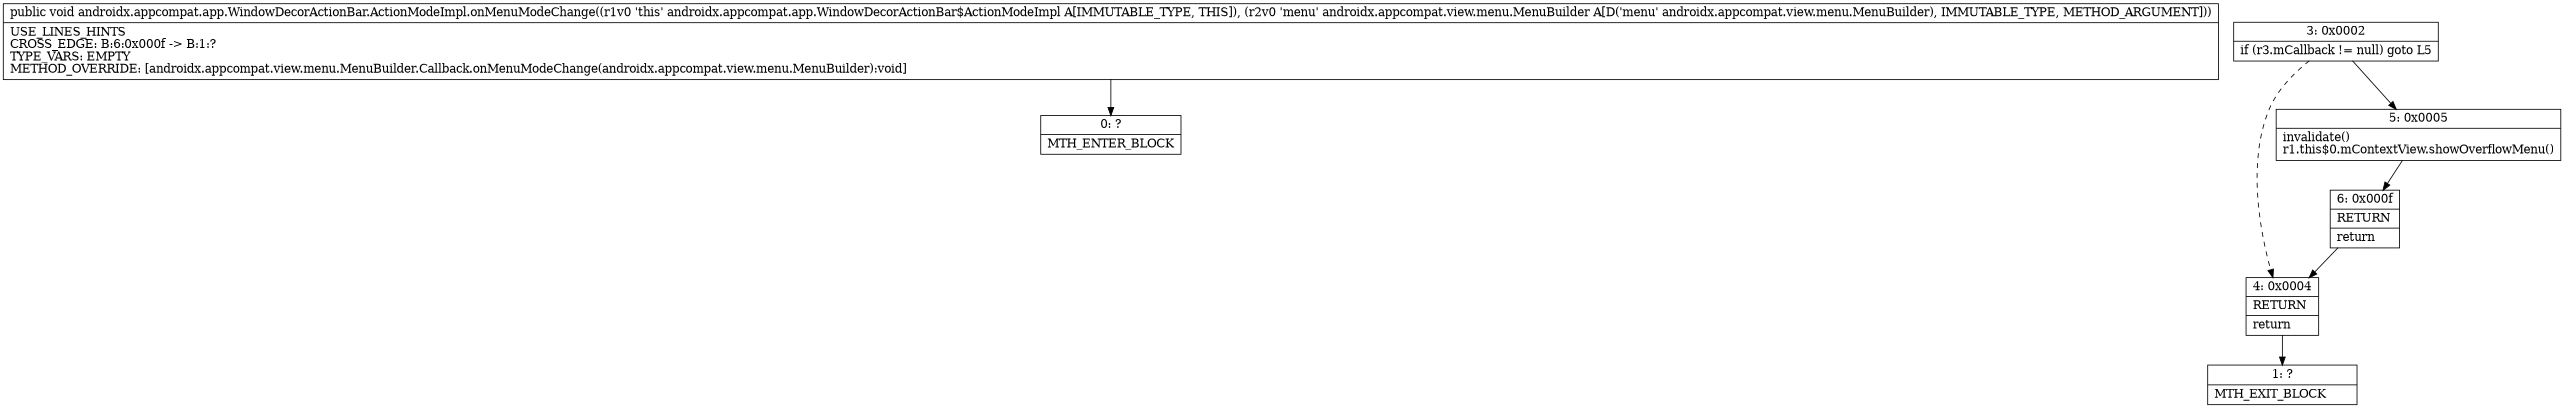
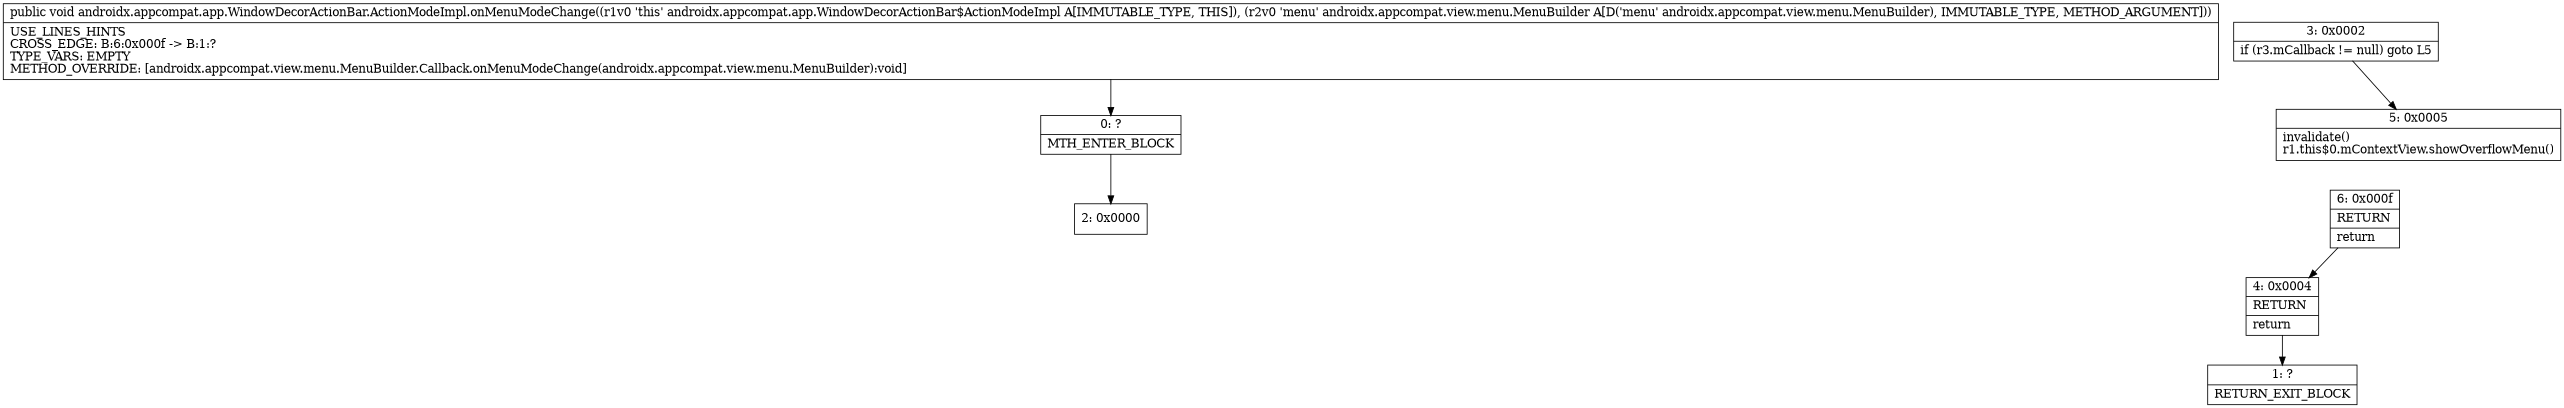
(2258, 158) -> none
(2395, 172) -> none
none -> (1111, 219)
(2270, 394) -> (2282, 394)
